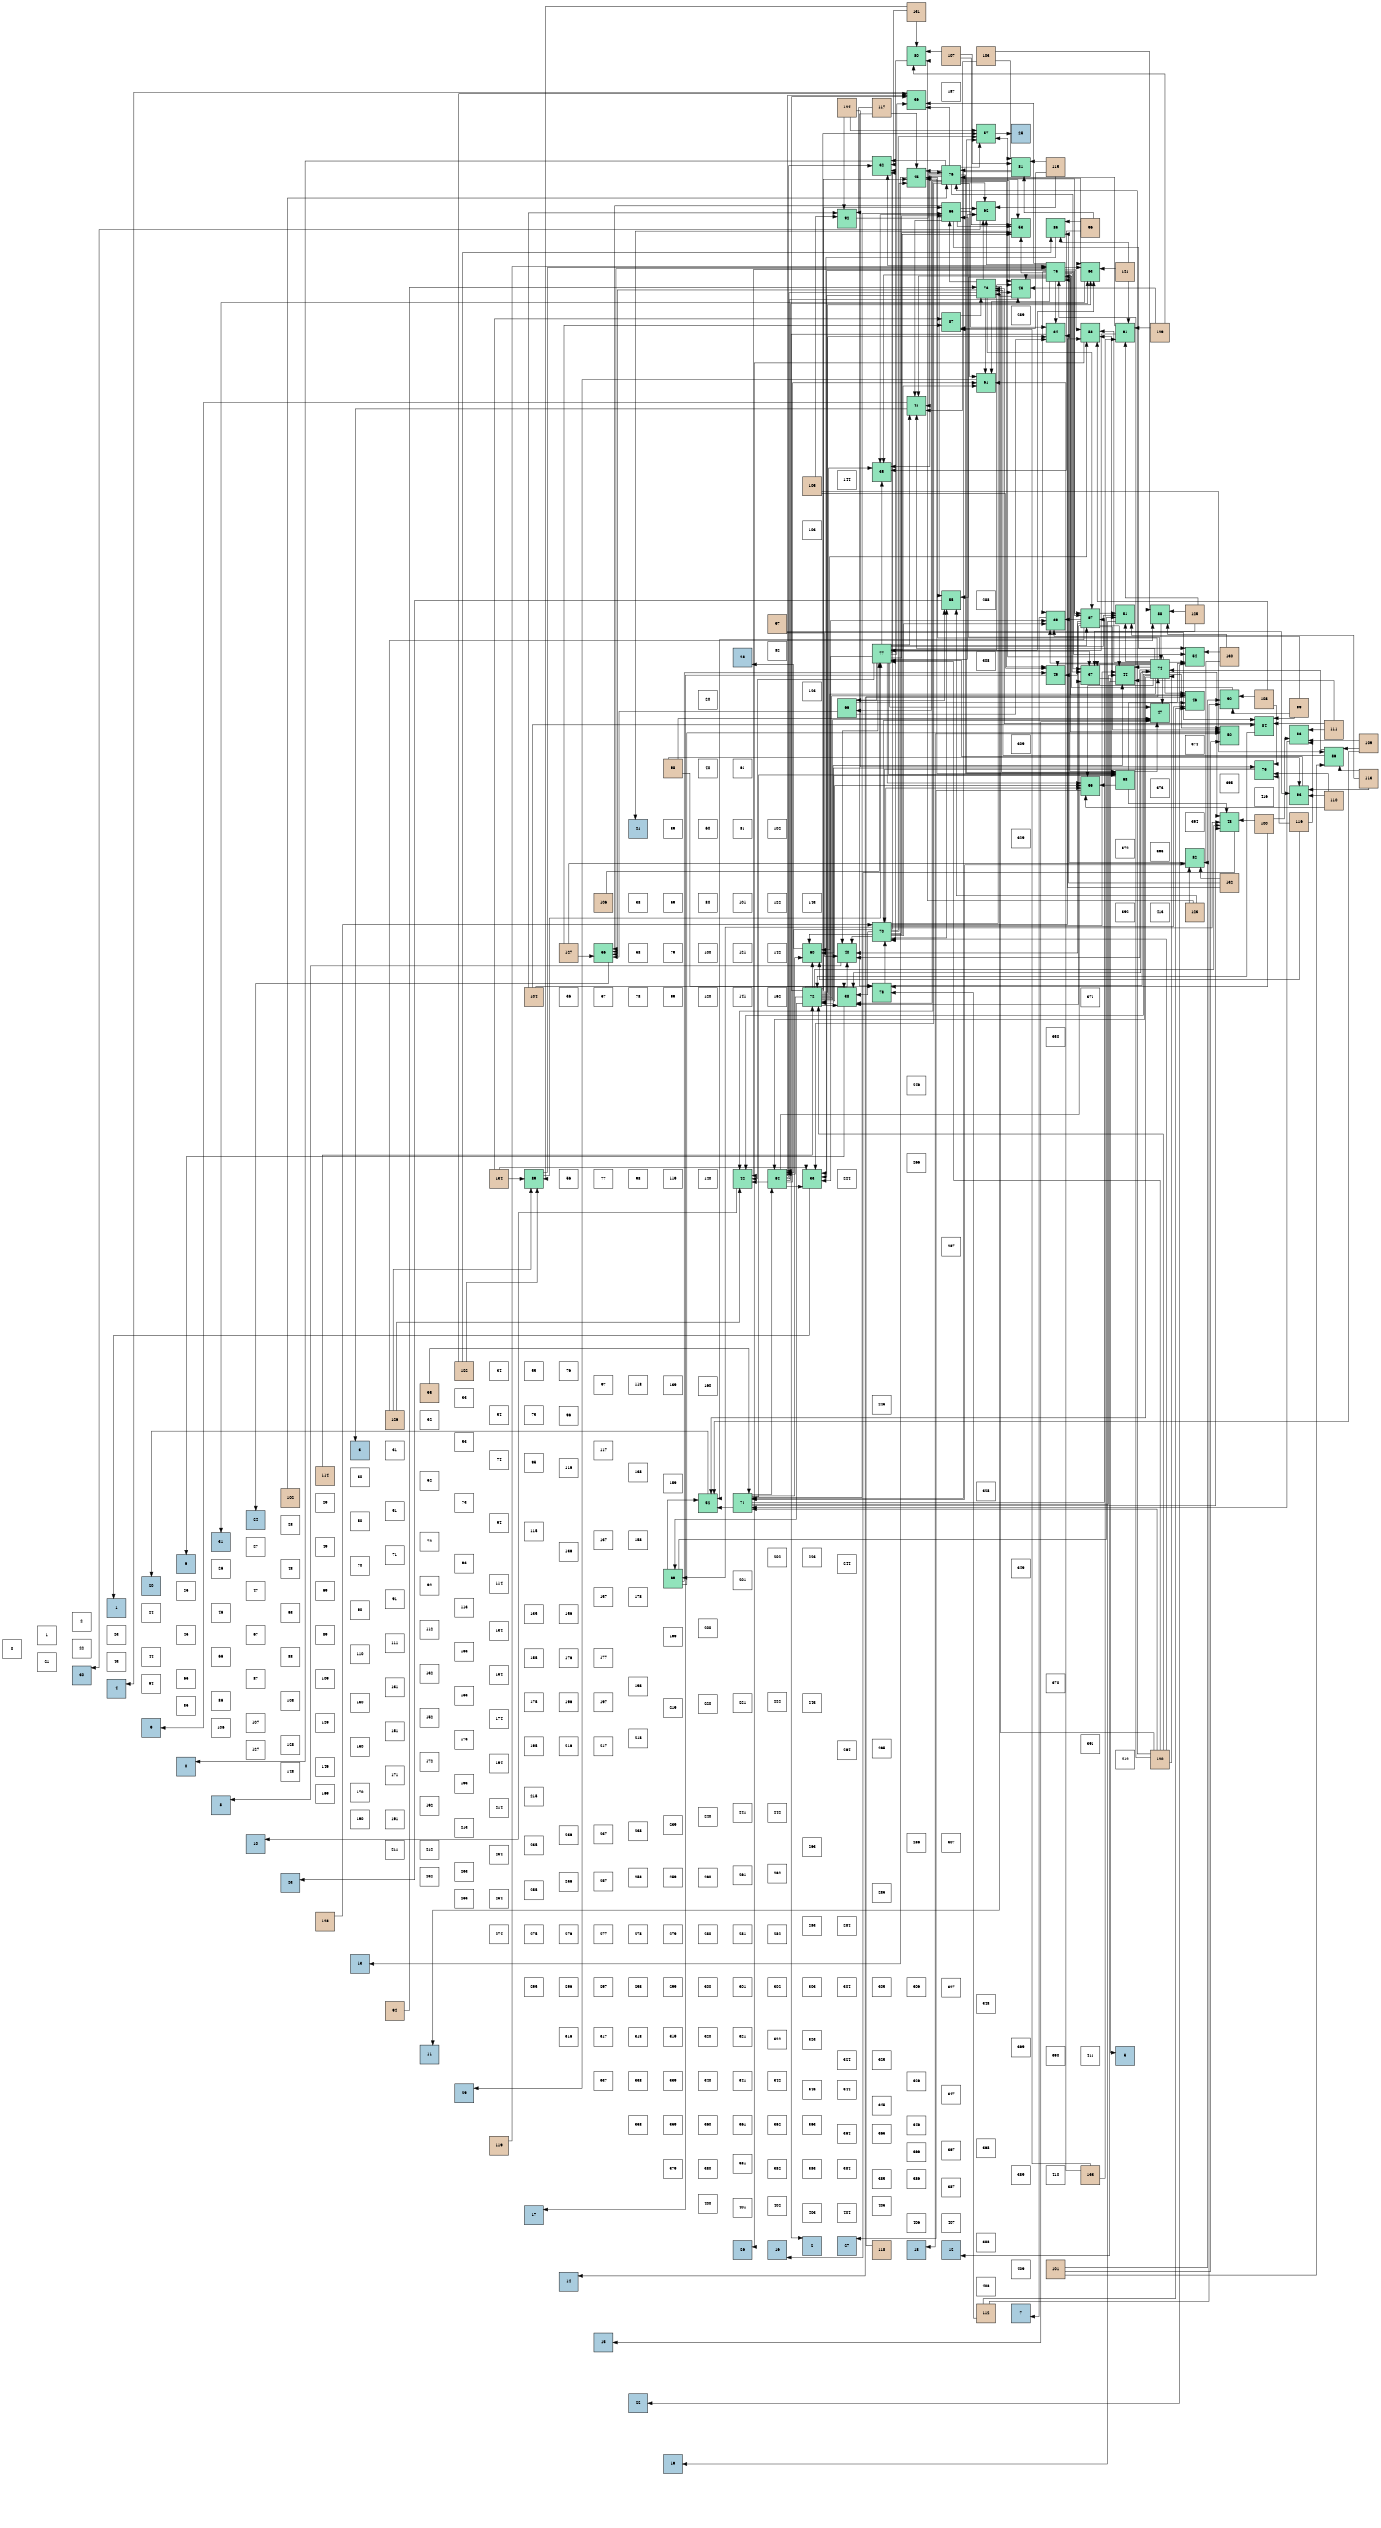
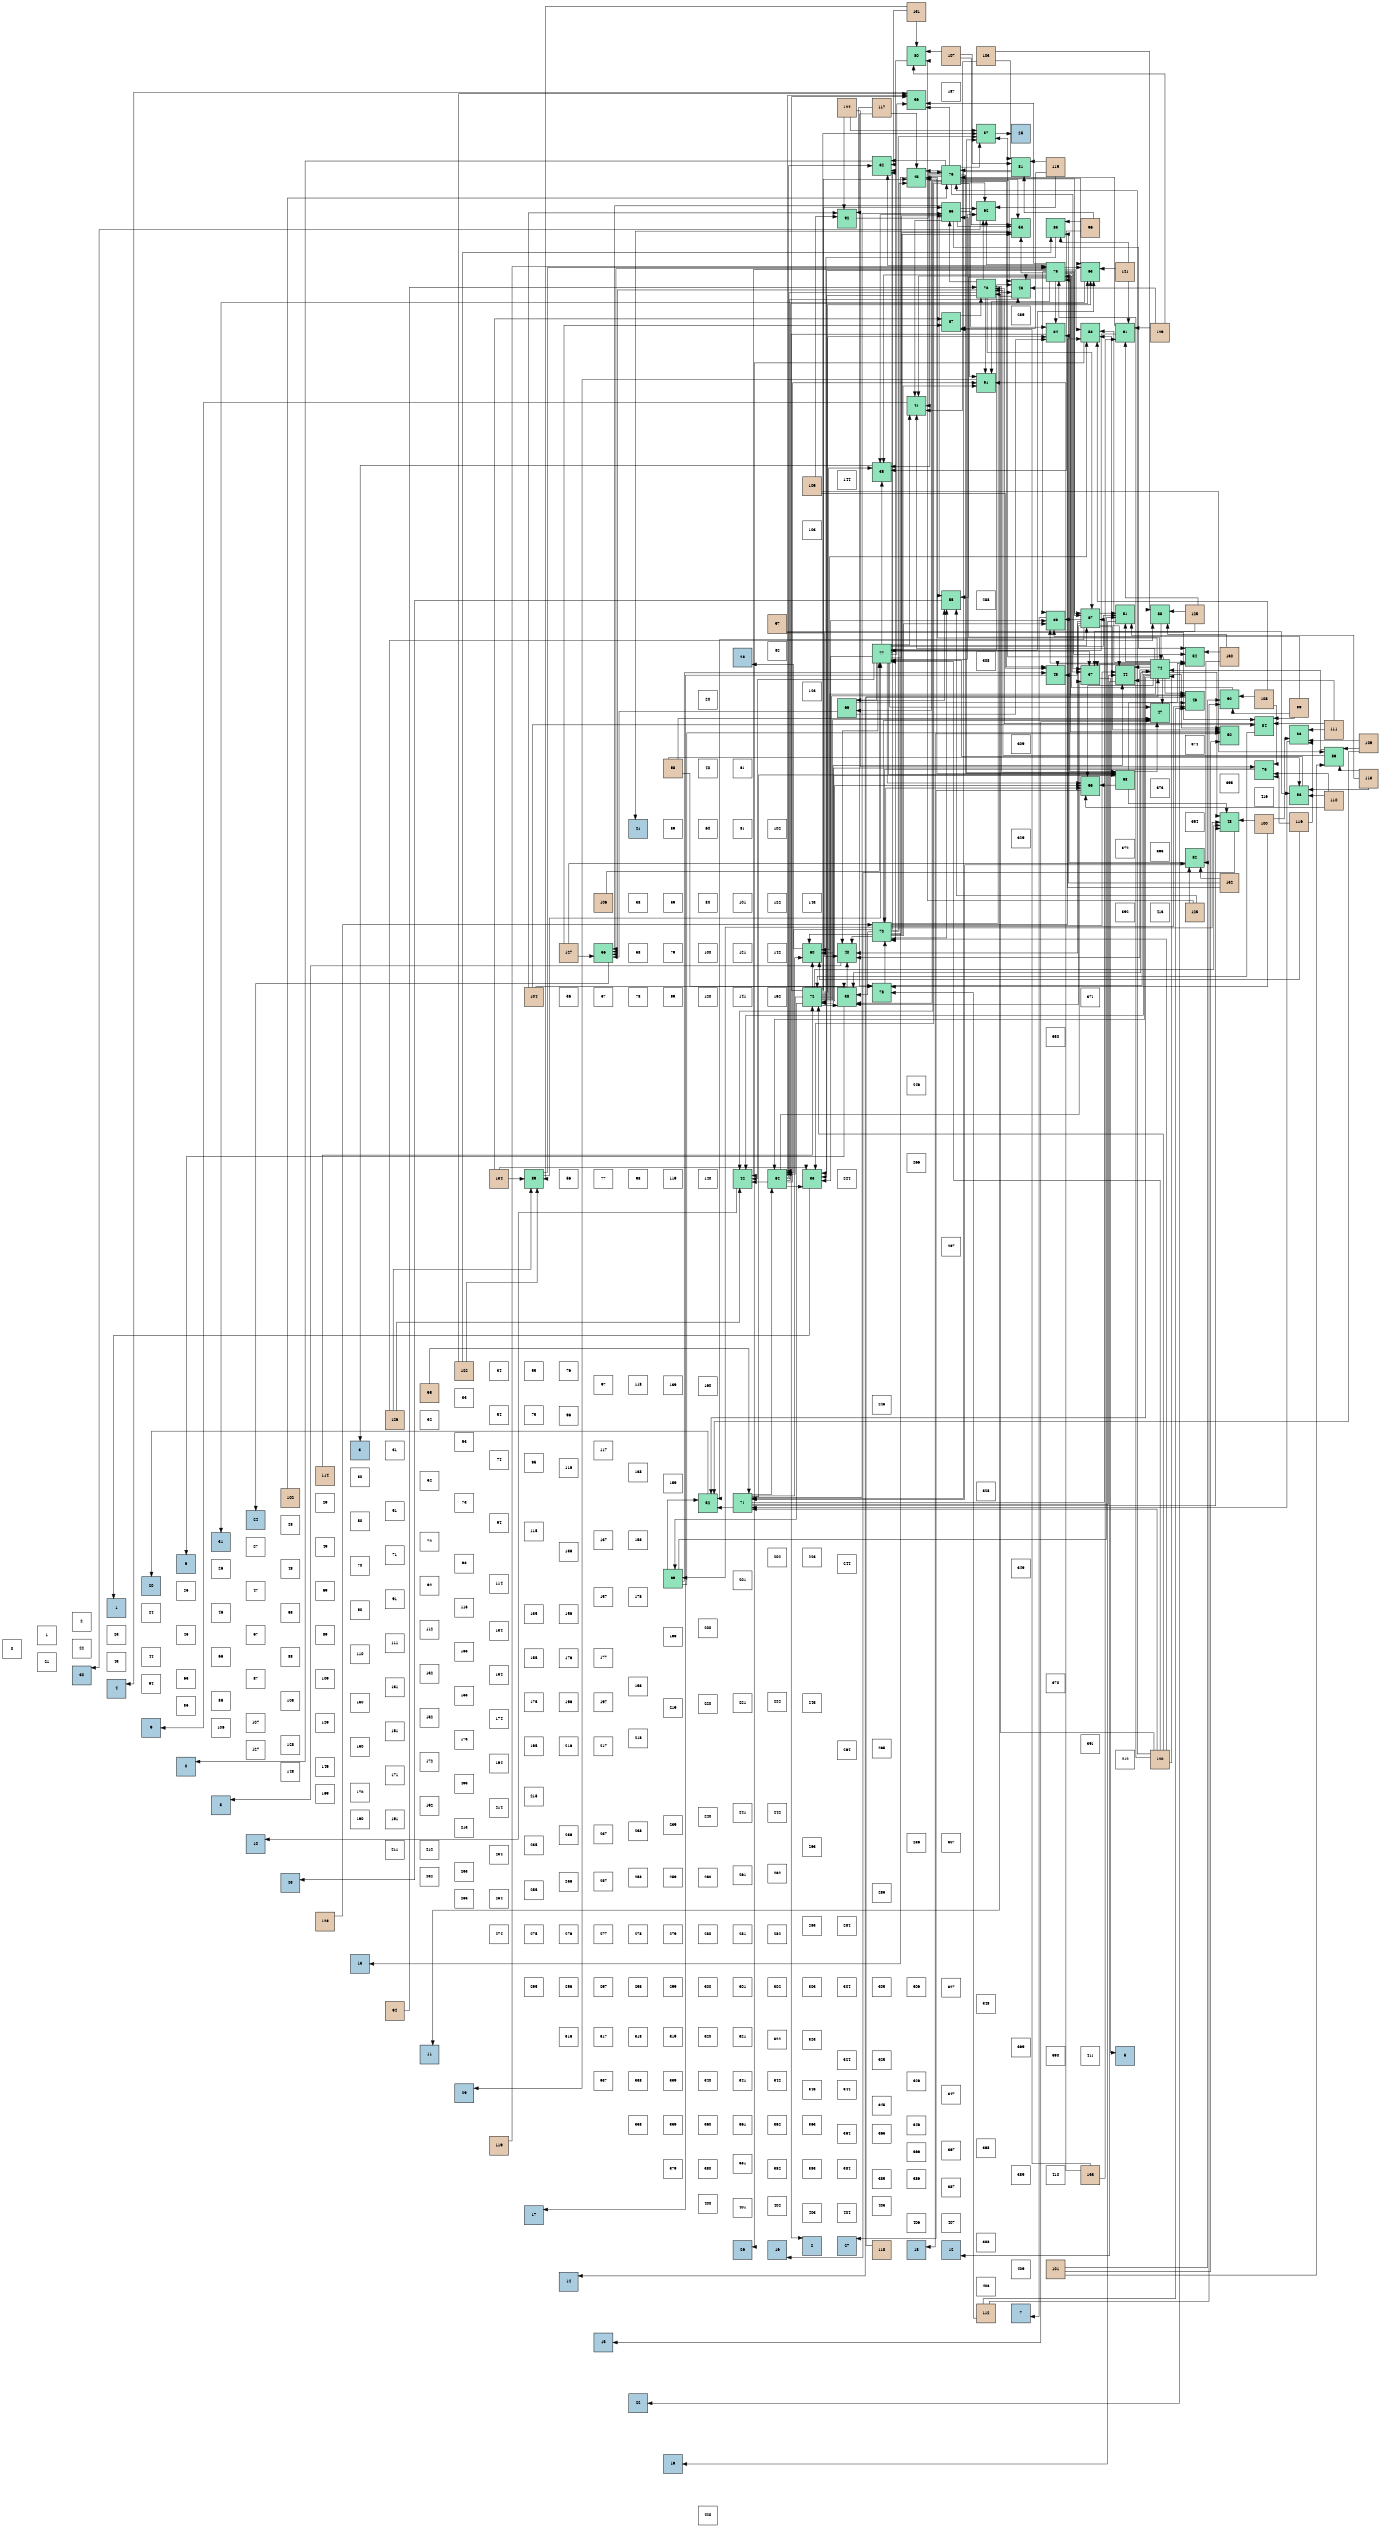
(355, 647) -> (360, 695)
(464, 1784) -> (464, 1784)
none -> (708, 2516)
